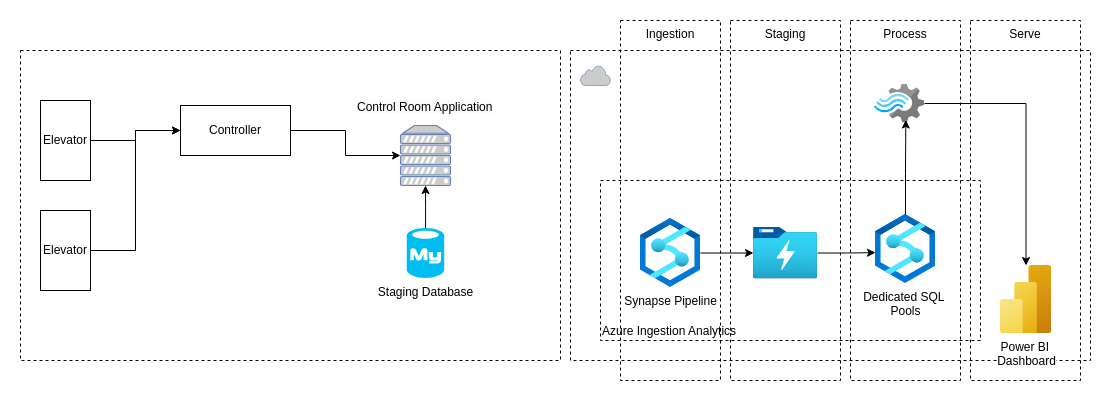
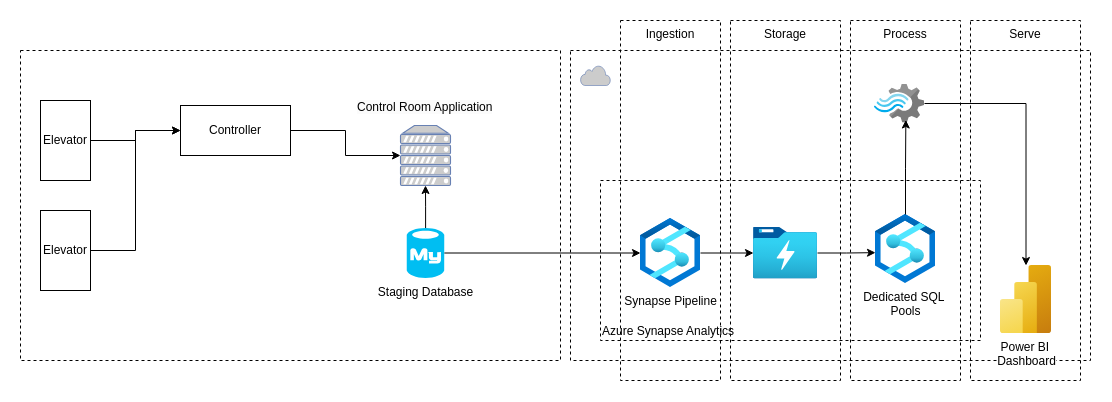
(786, 35) -> (786, 35)
none -> (539, 253)
(679, 330) -> (674, 330)
